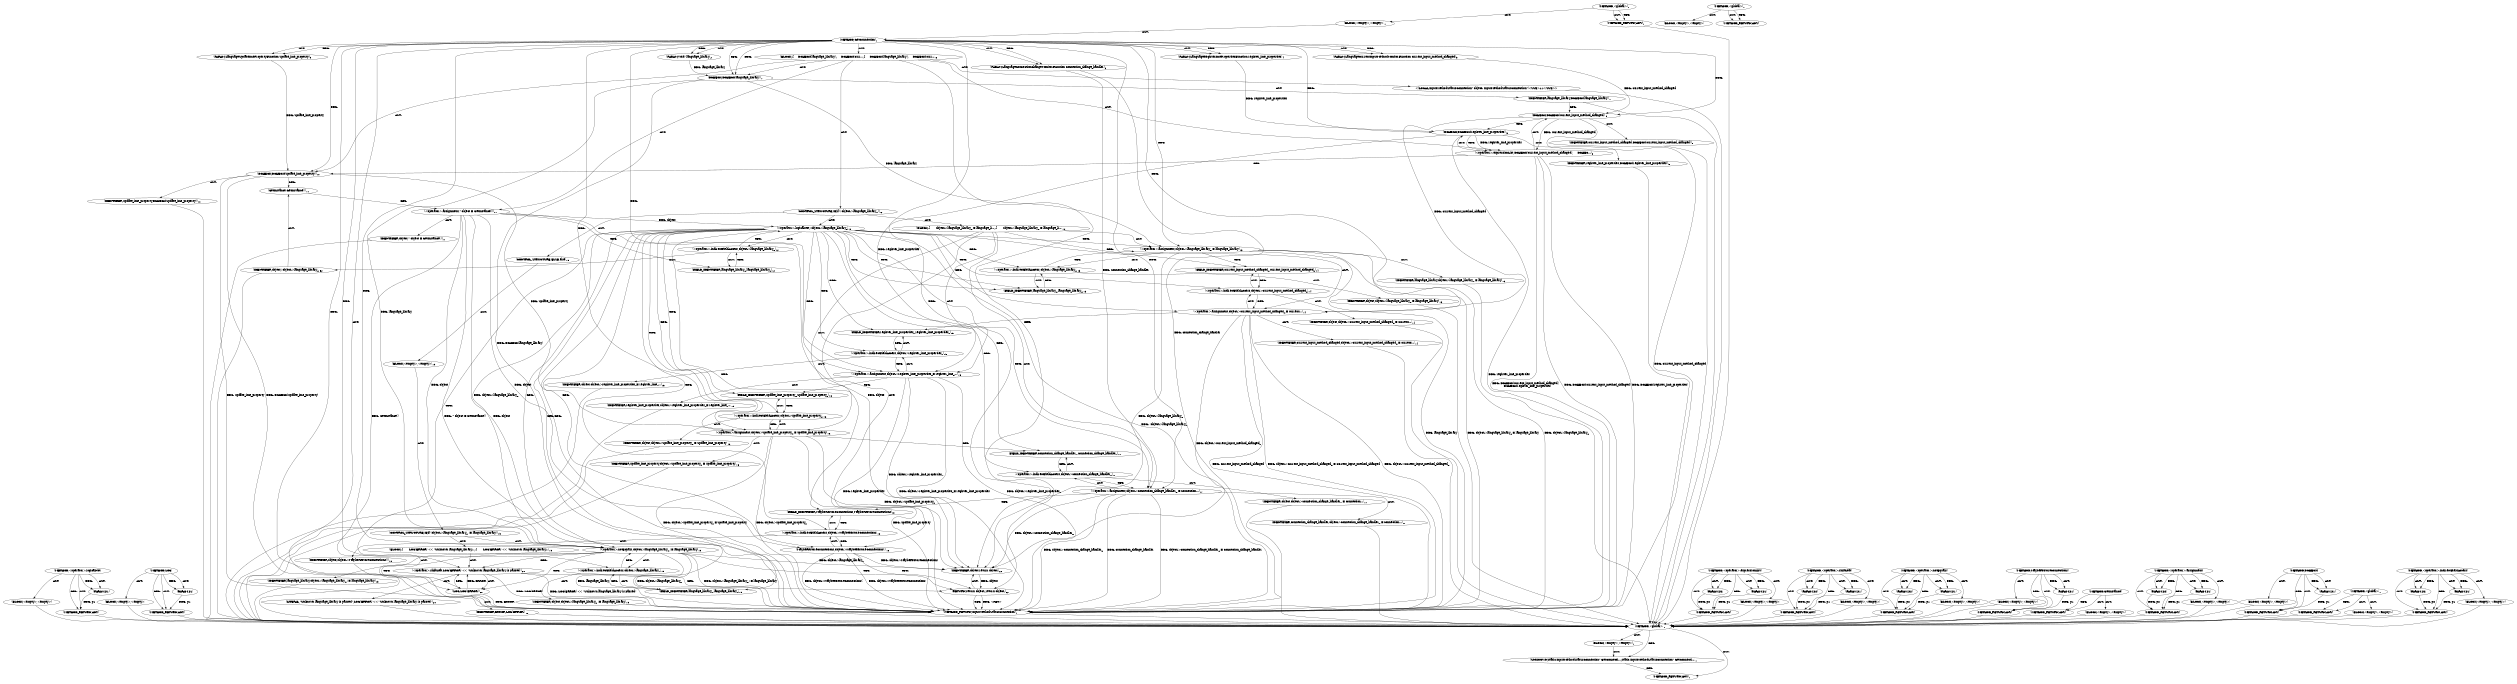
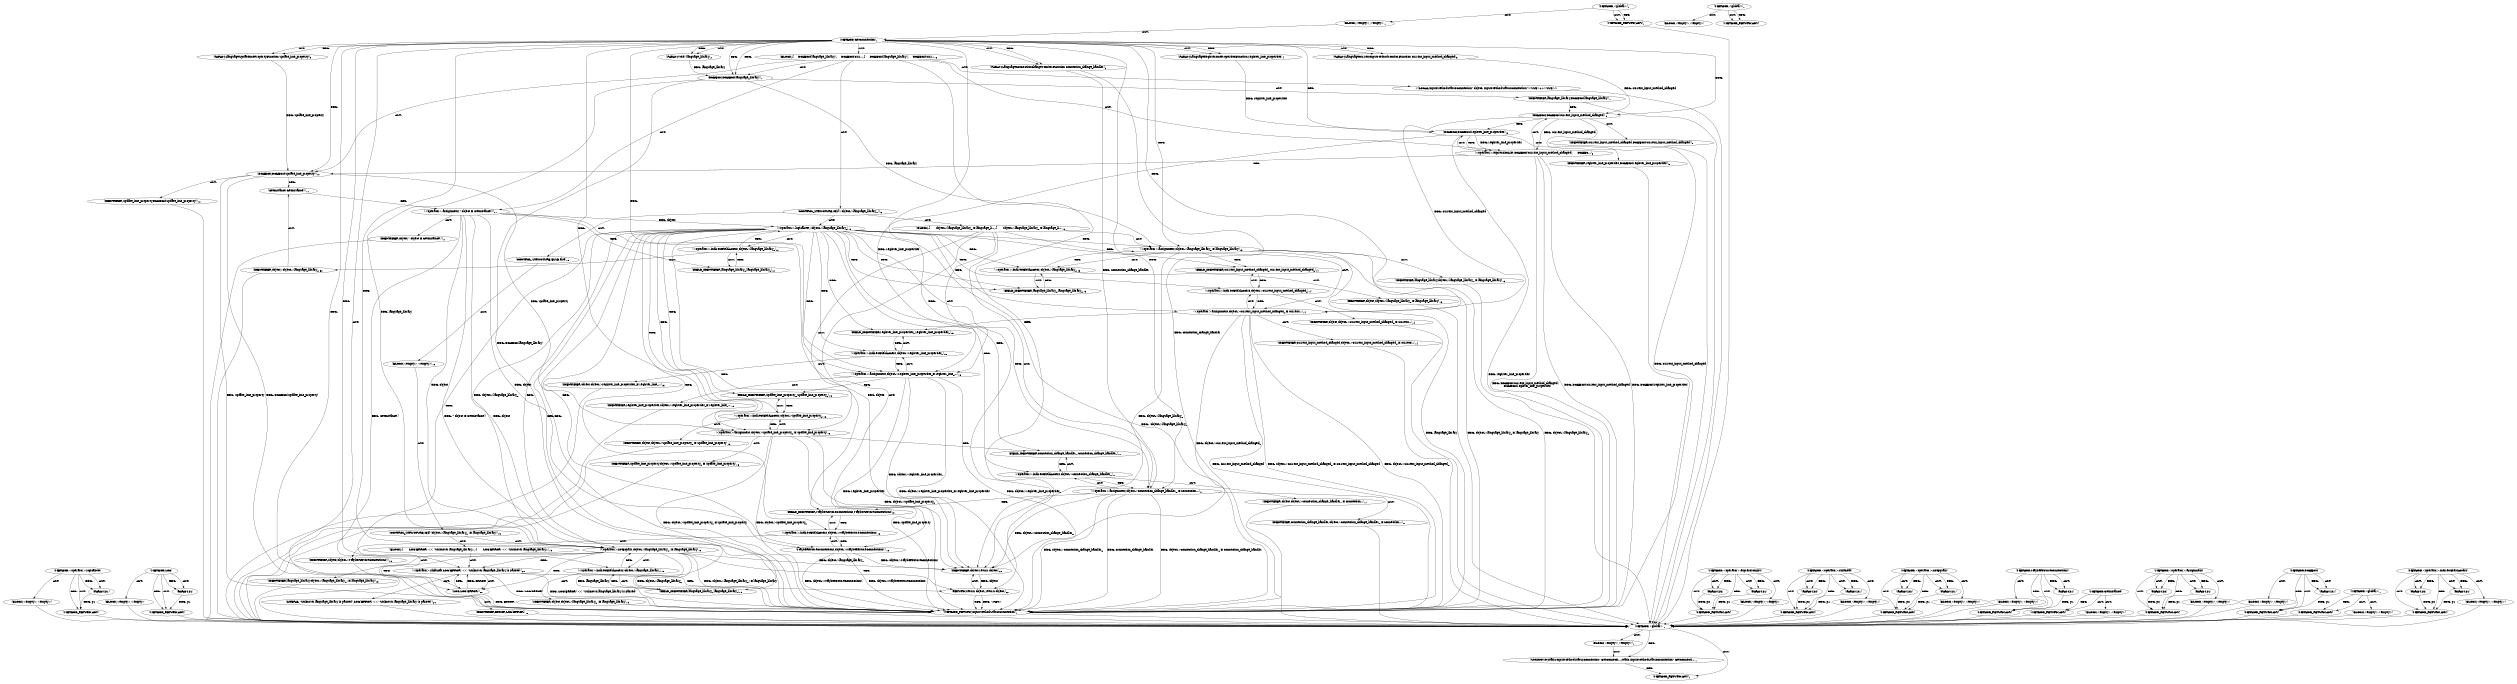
(1311, 88) -> (1311, 88)
(921, 575) -> none
